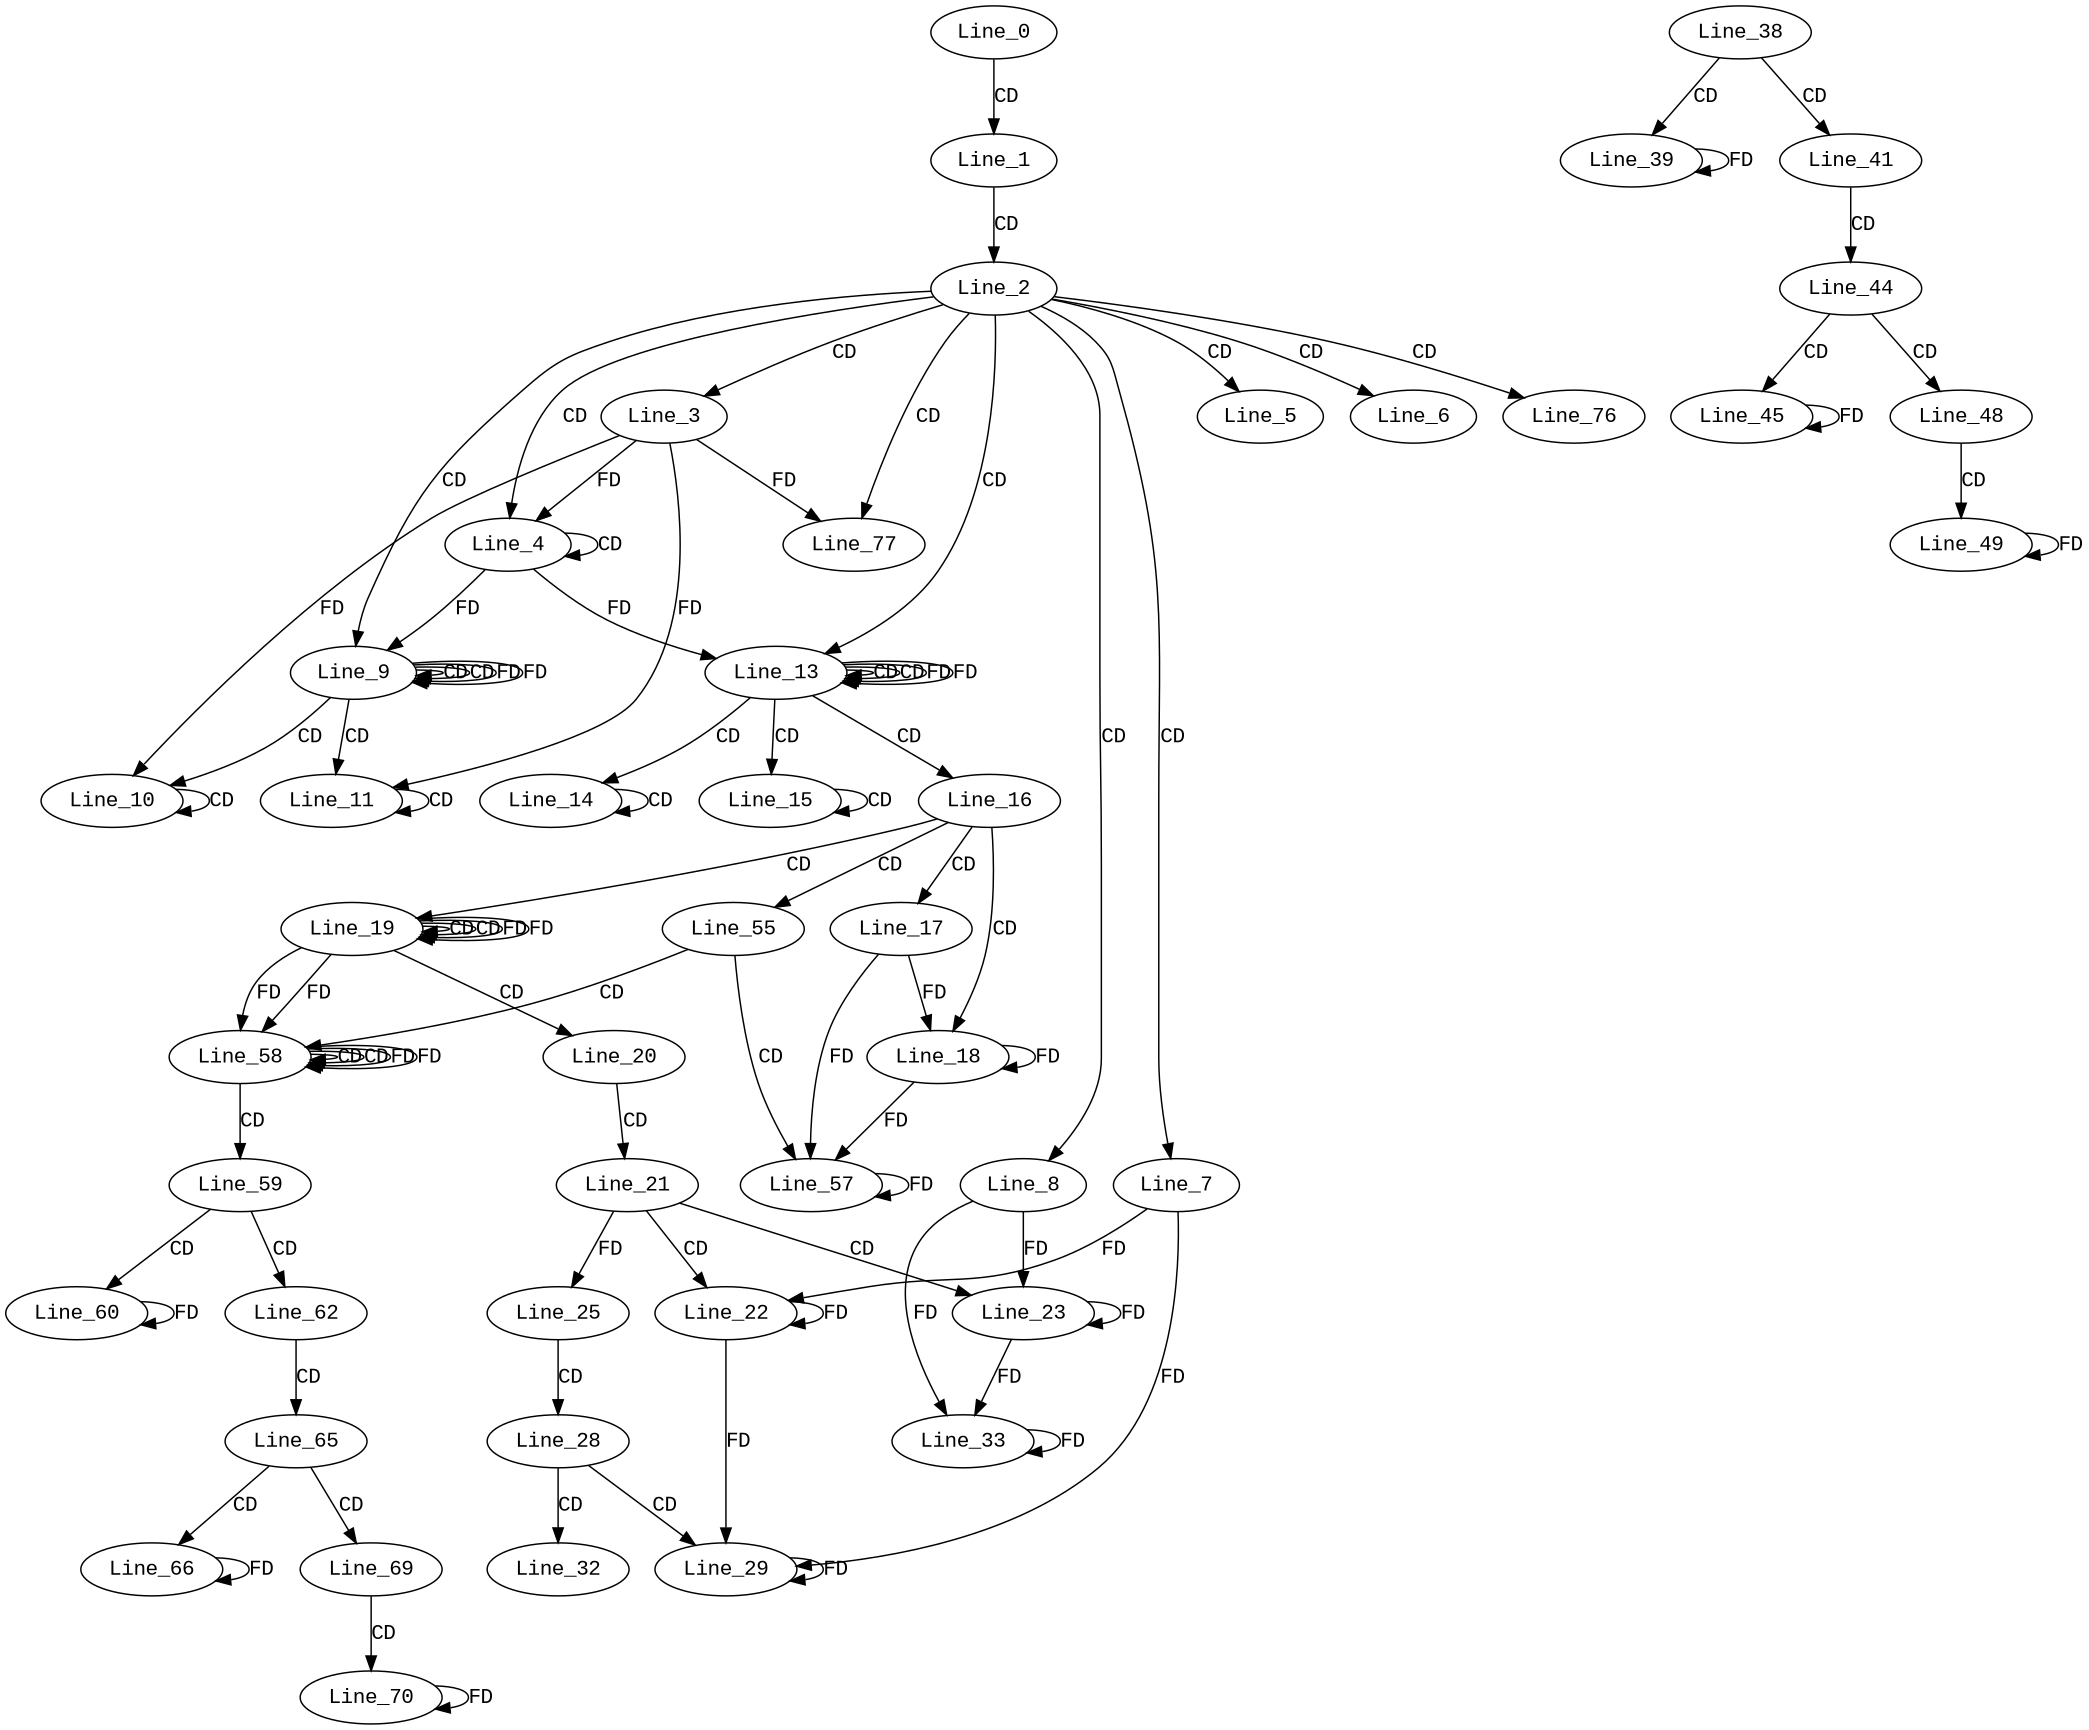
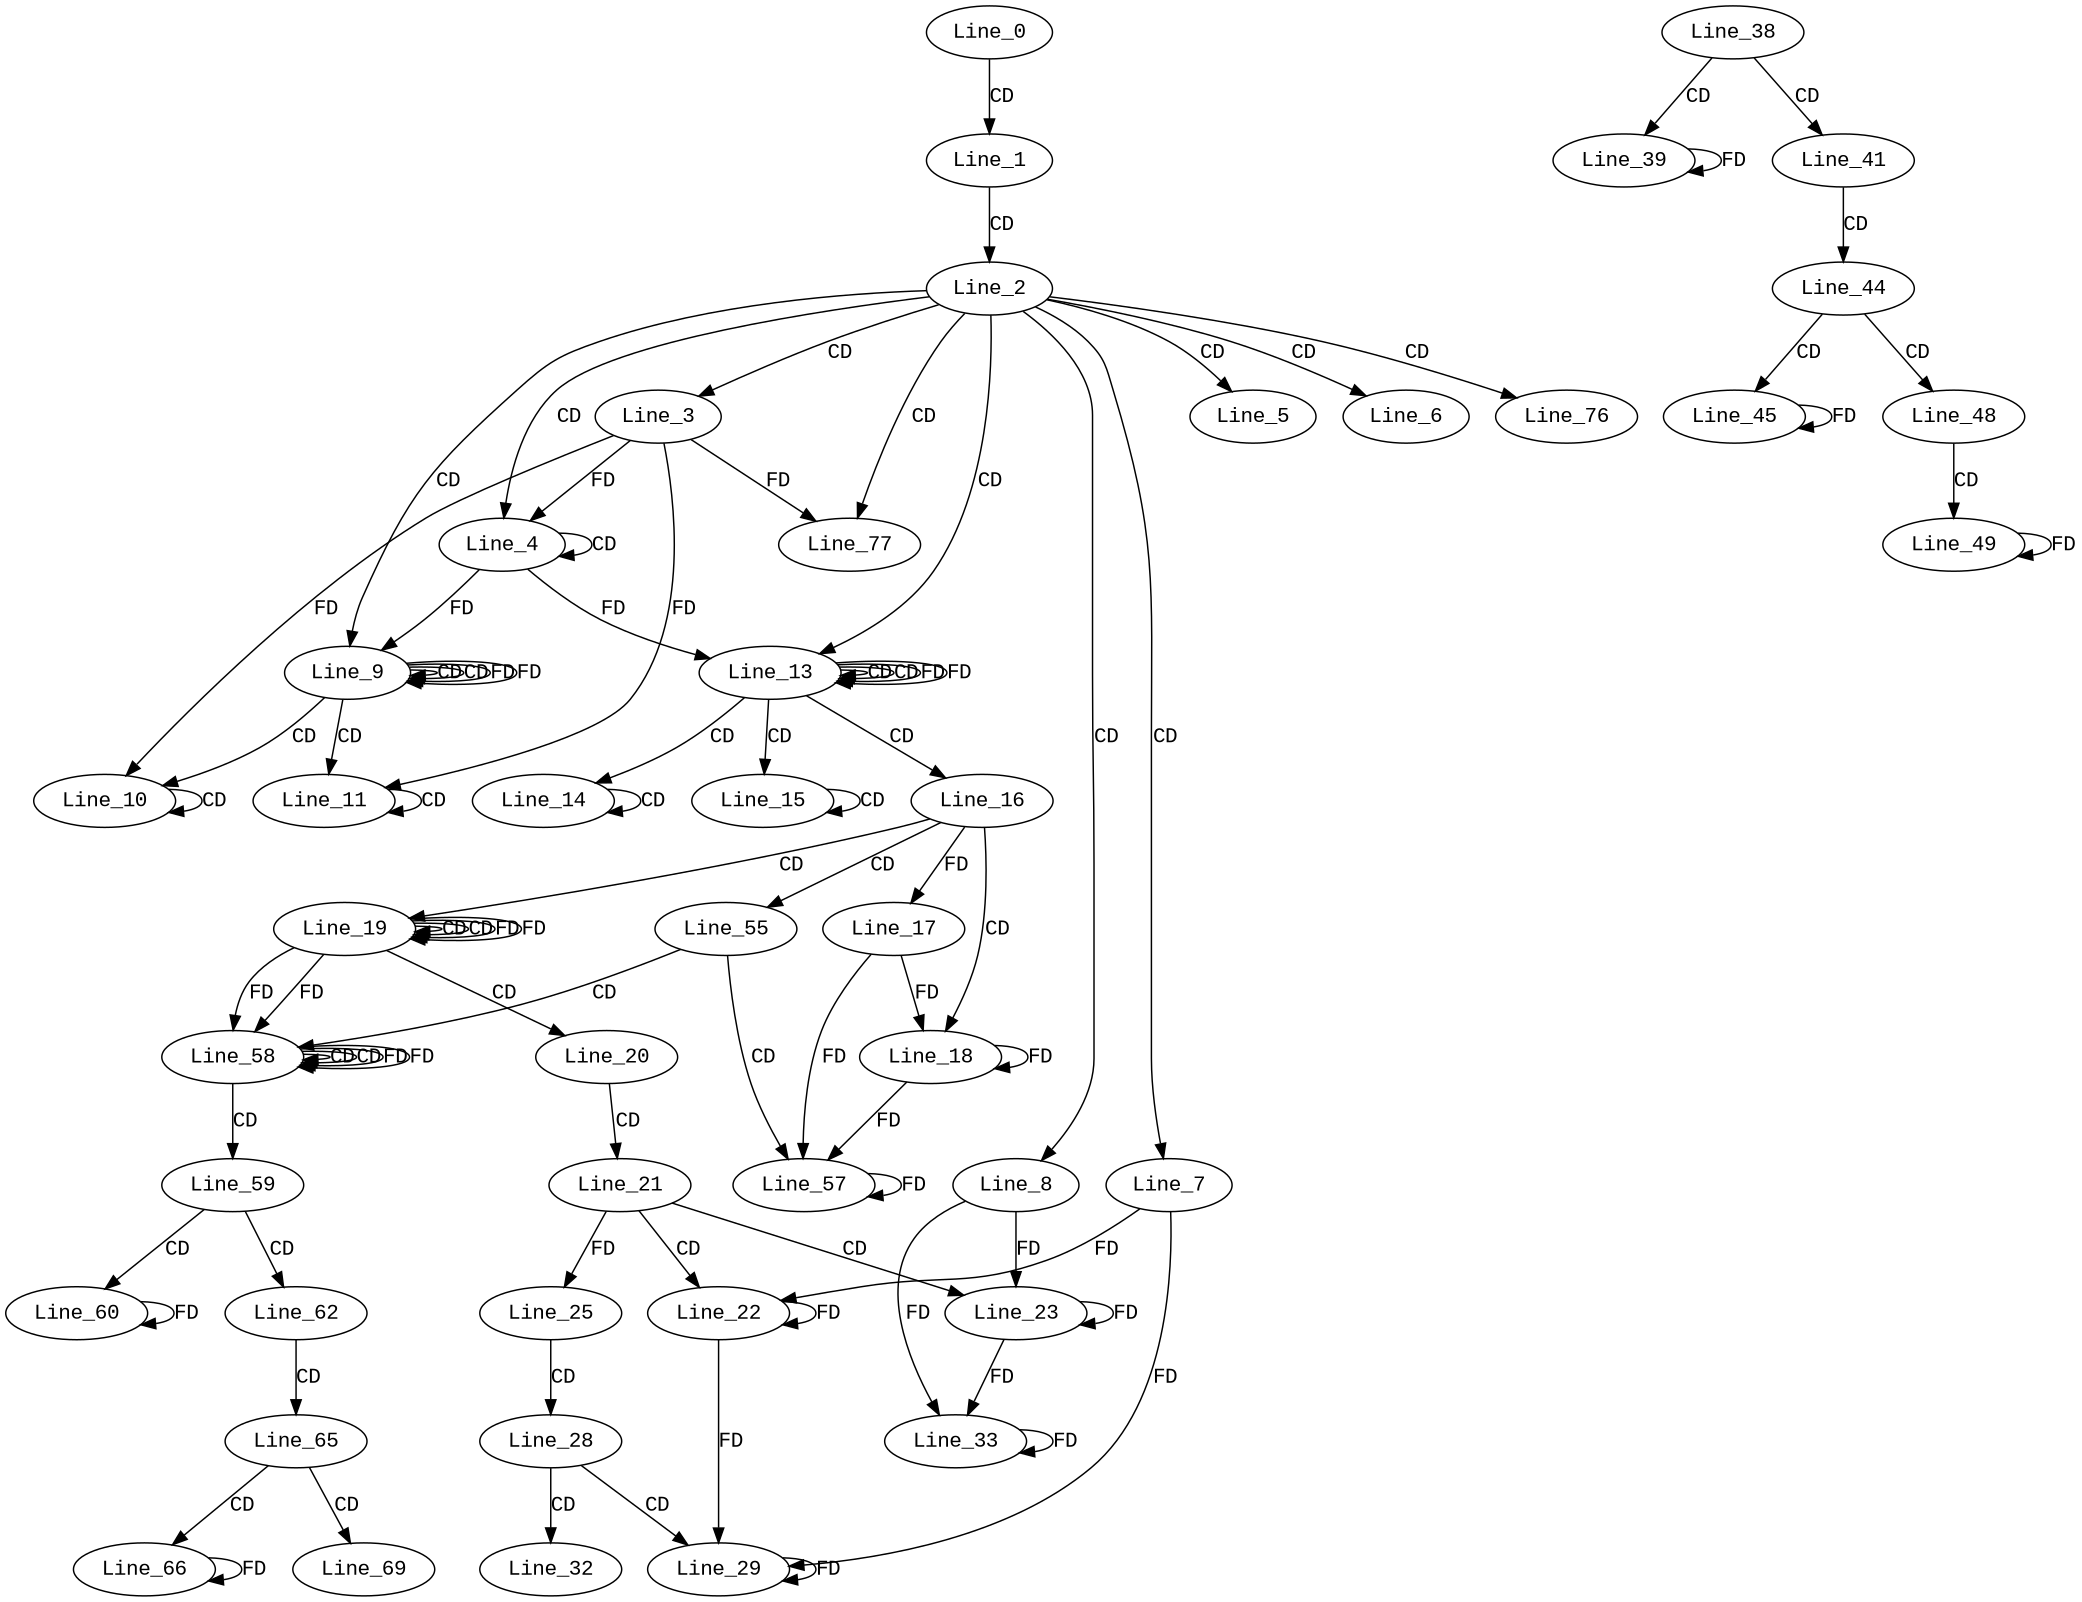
(964, 865) -> (956, 865)
(371, 1697) -> none
